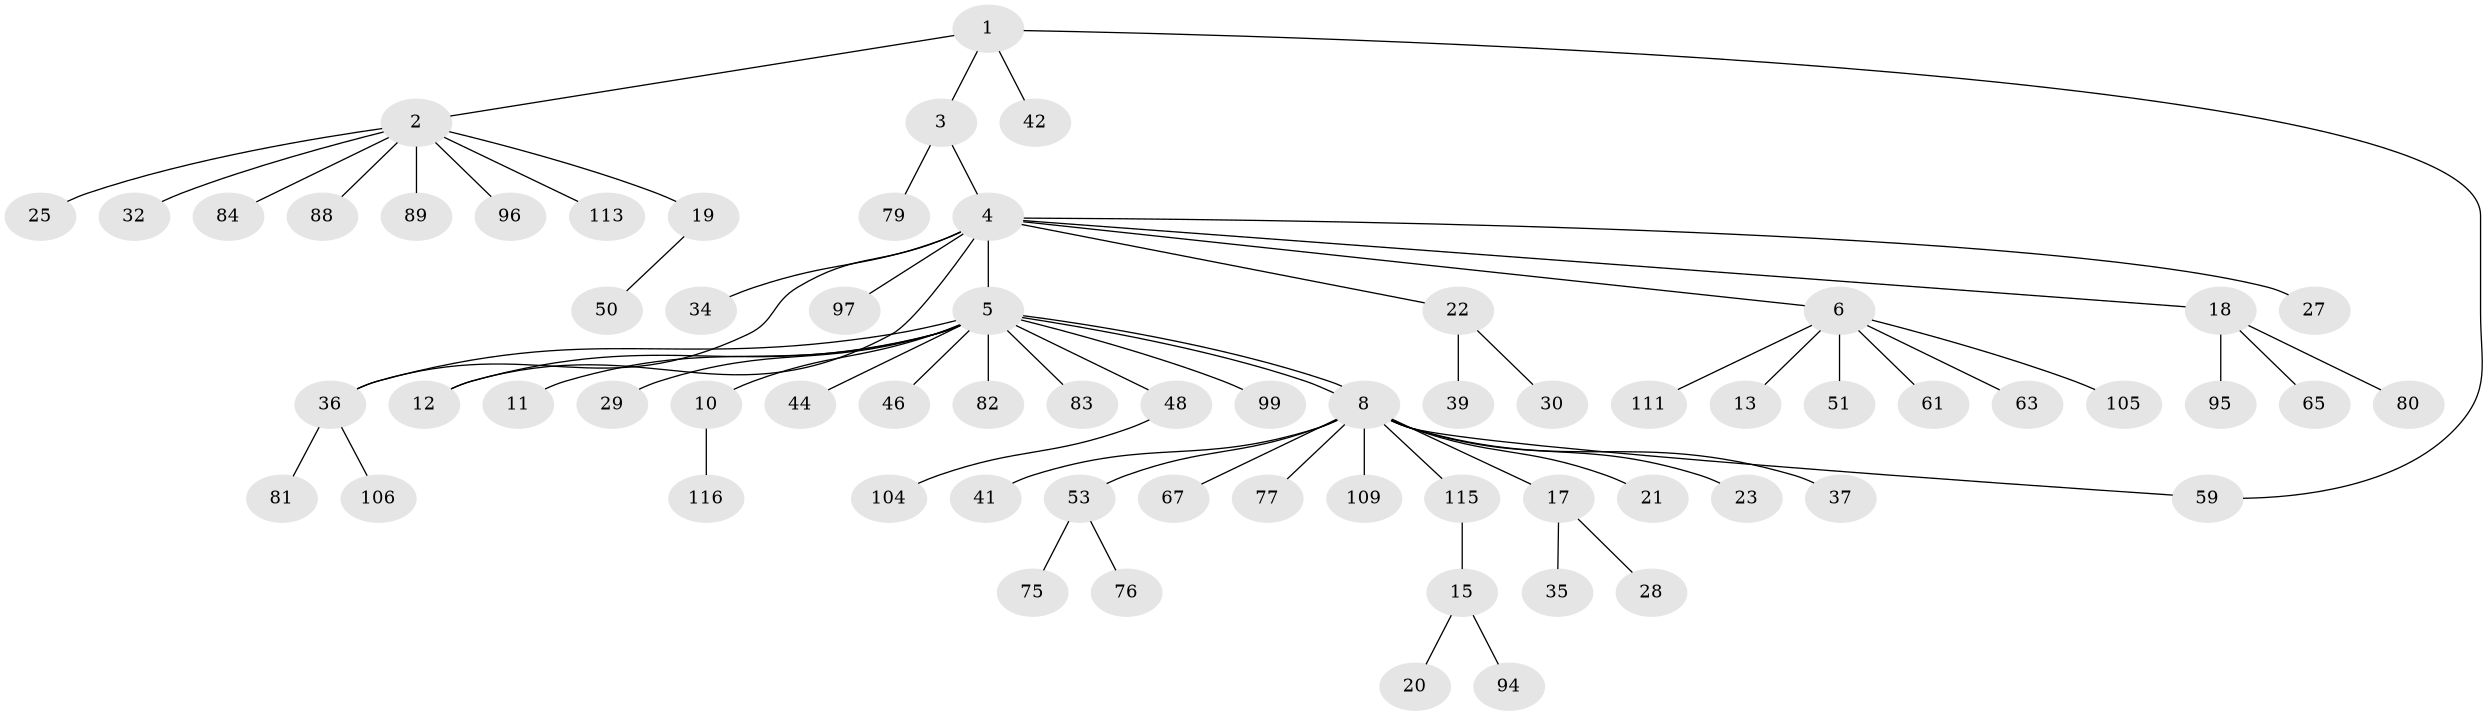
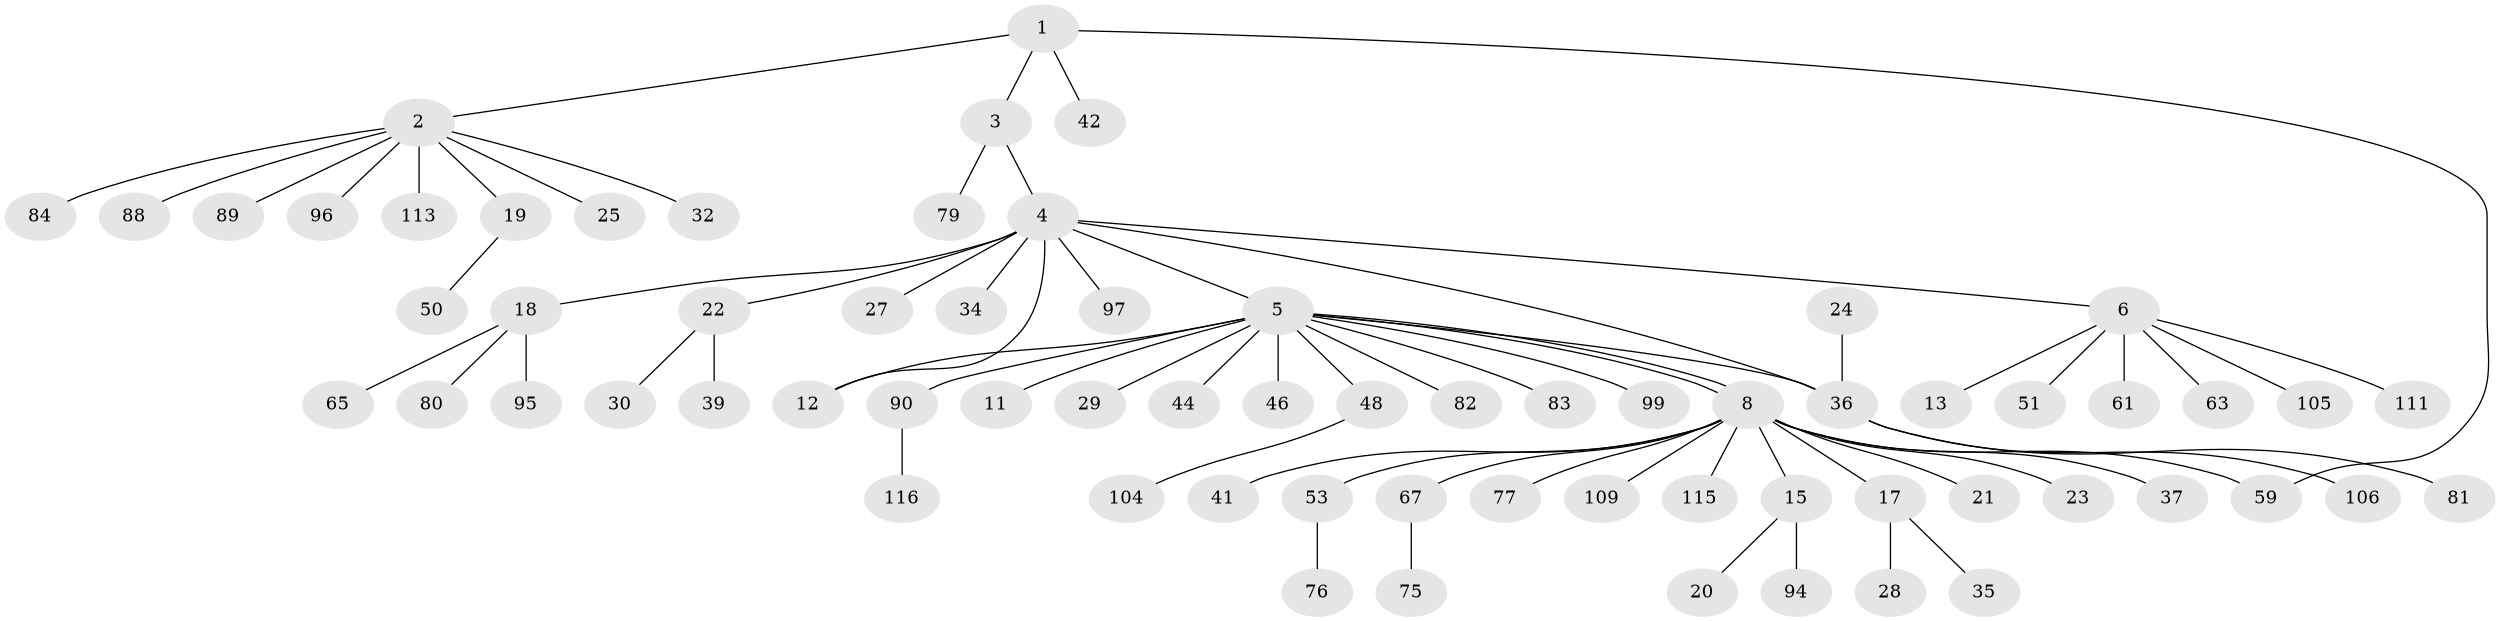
none -> (1842, 311)
(706, 405) -> (902, 405)
(1056, 546) -> (1411, 546)
(1462, 546) -> (1772, 452)
